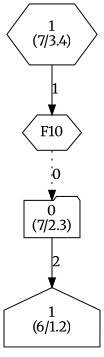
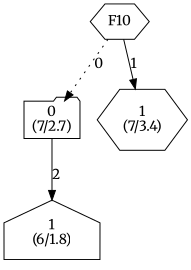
(52, 85) -> (128, 59)
(52, 219) -> (52, 120)
(52, 320) -> (52, 233)
